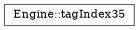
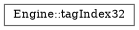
(69, 15) -> (69, 15)
